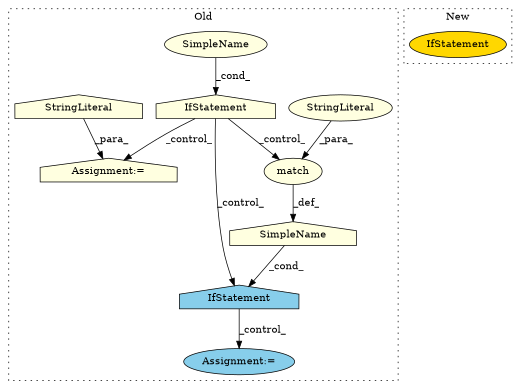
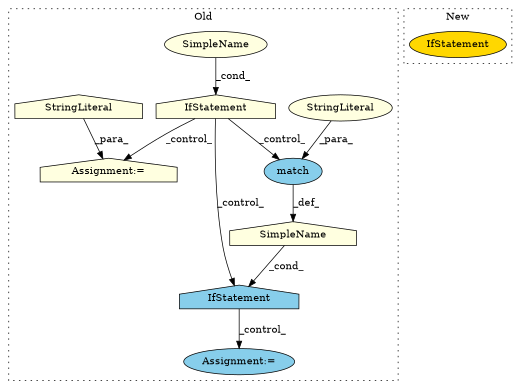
(293, 171) -> (293, 171)
